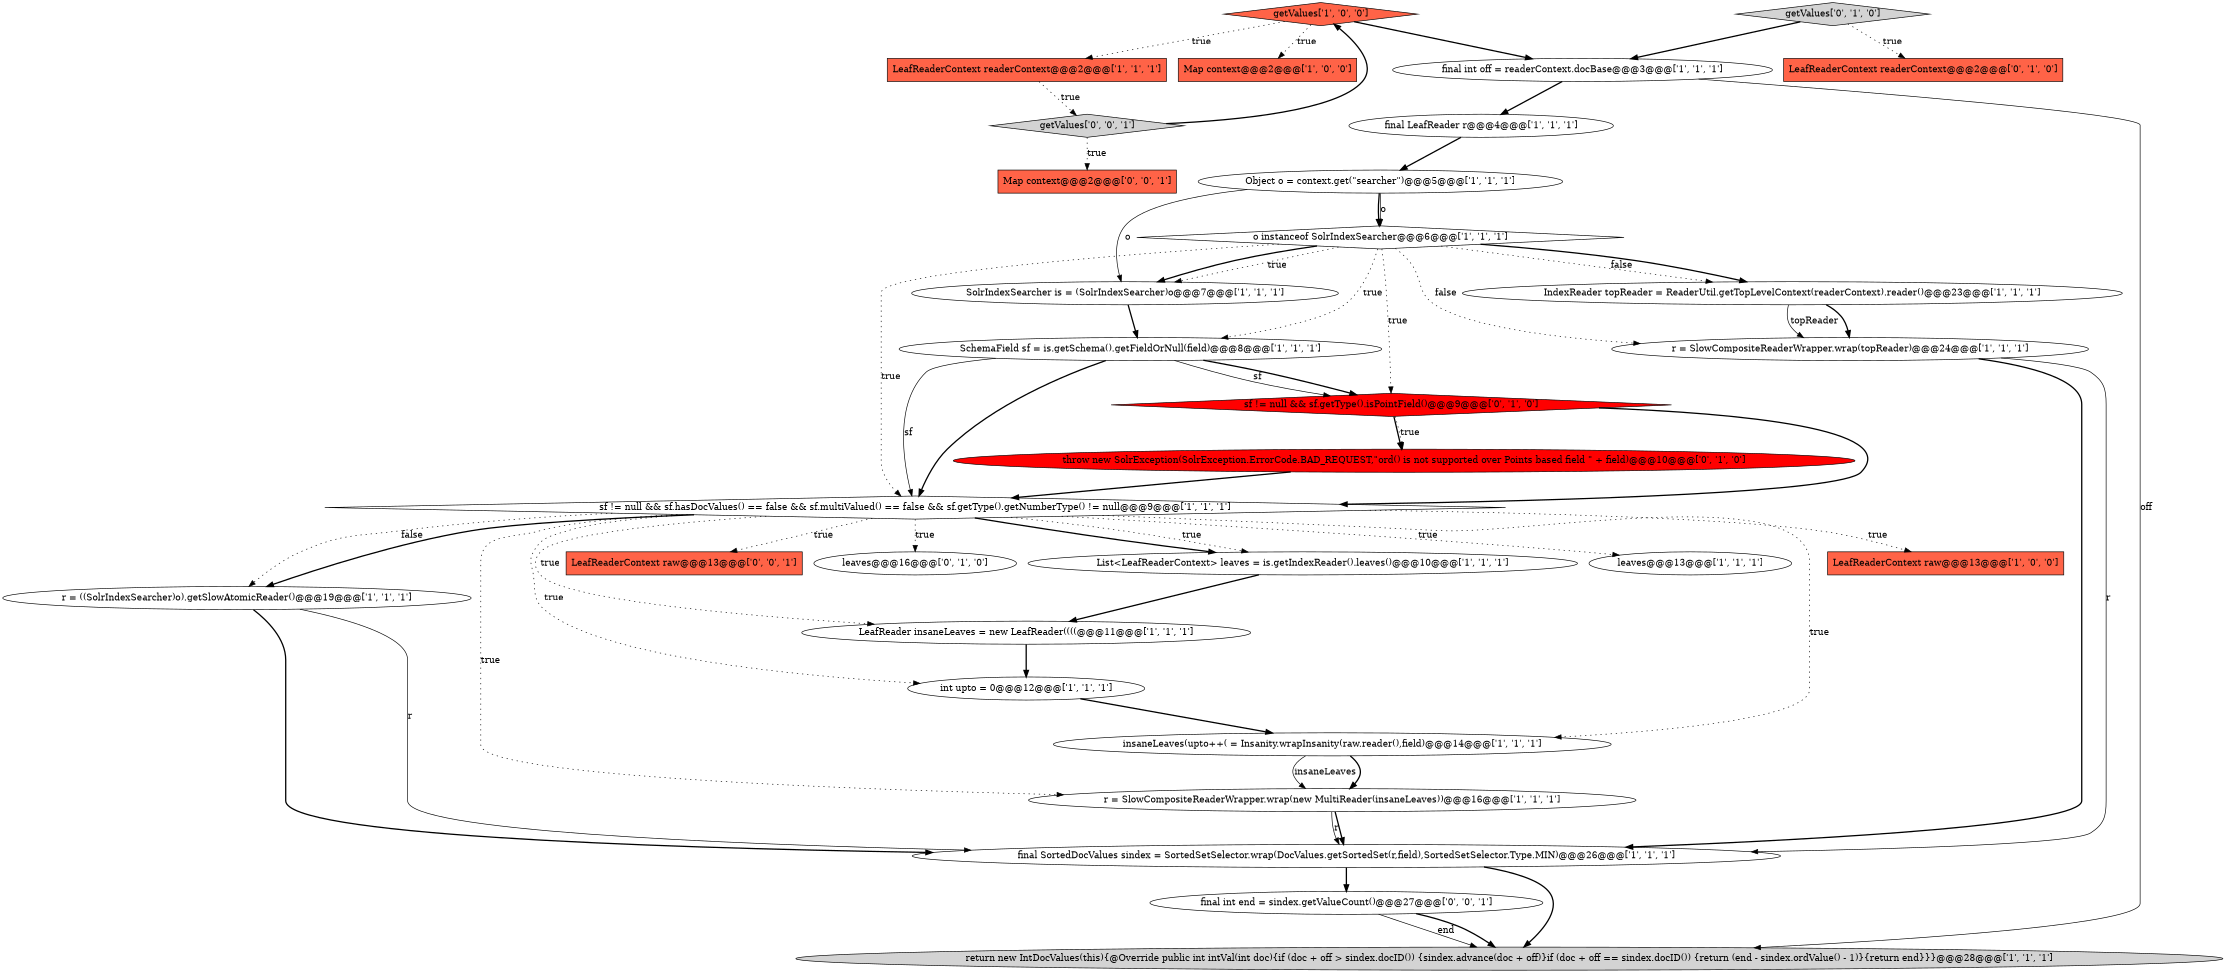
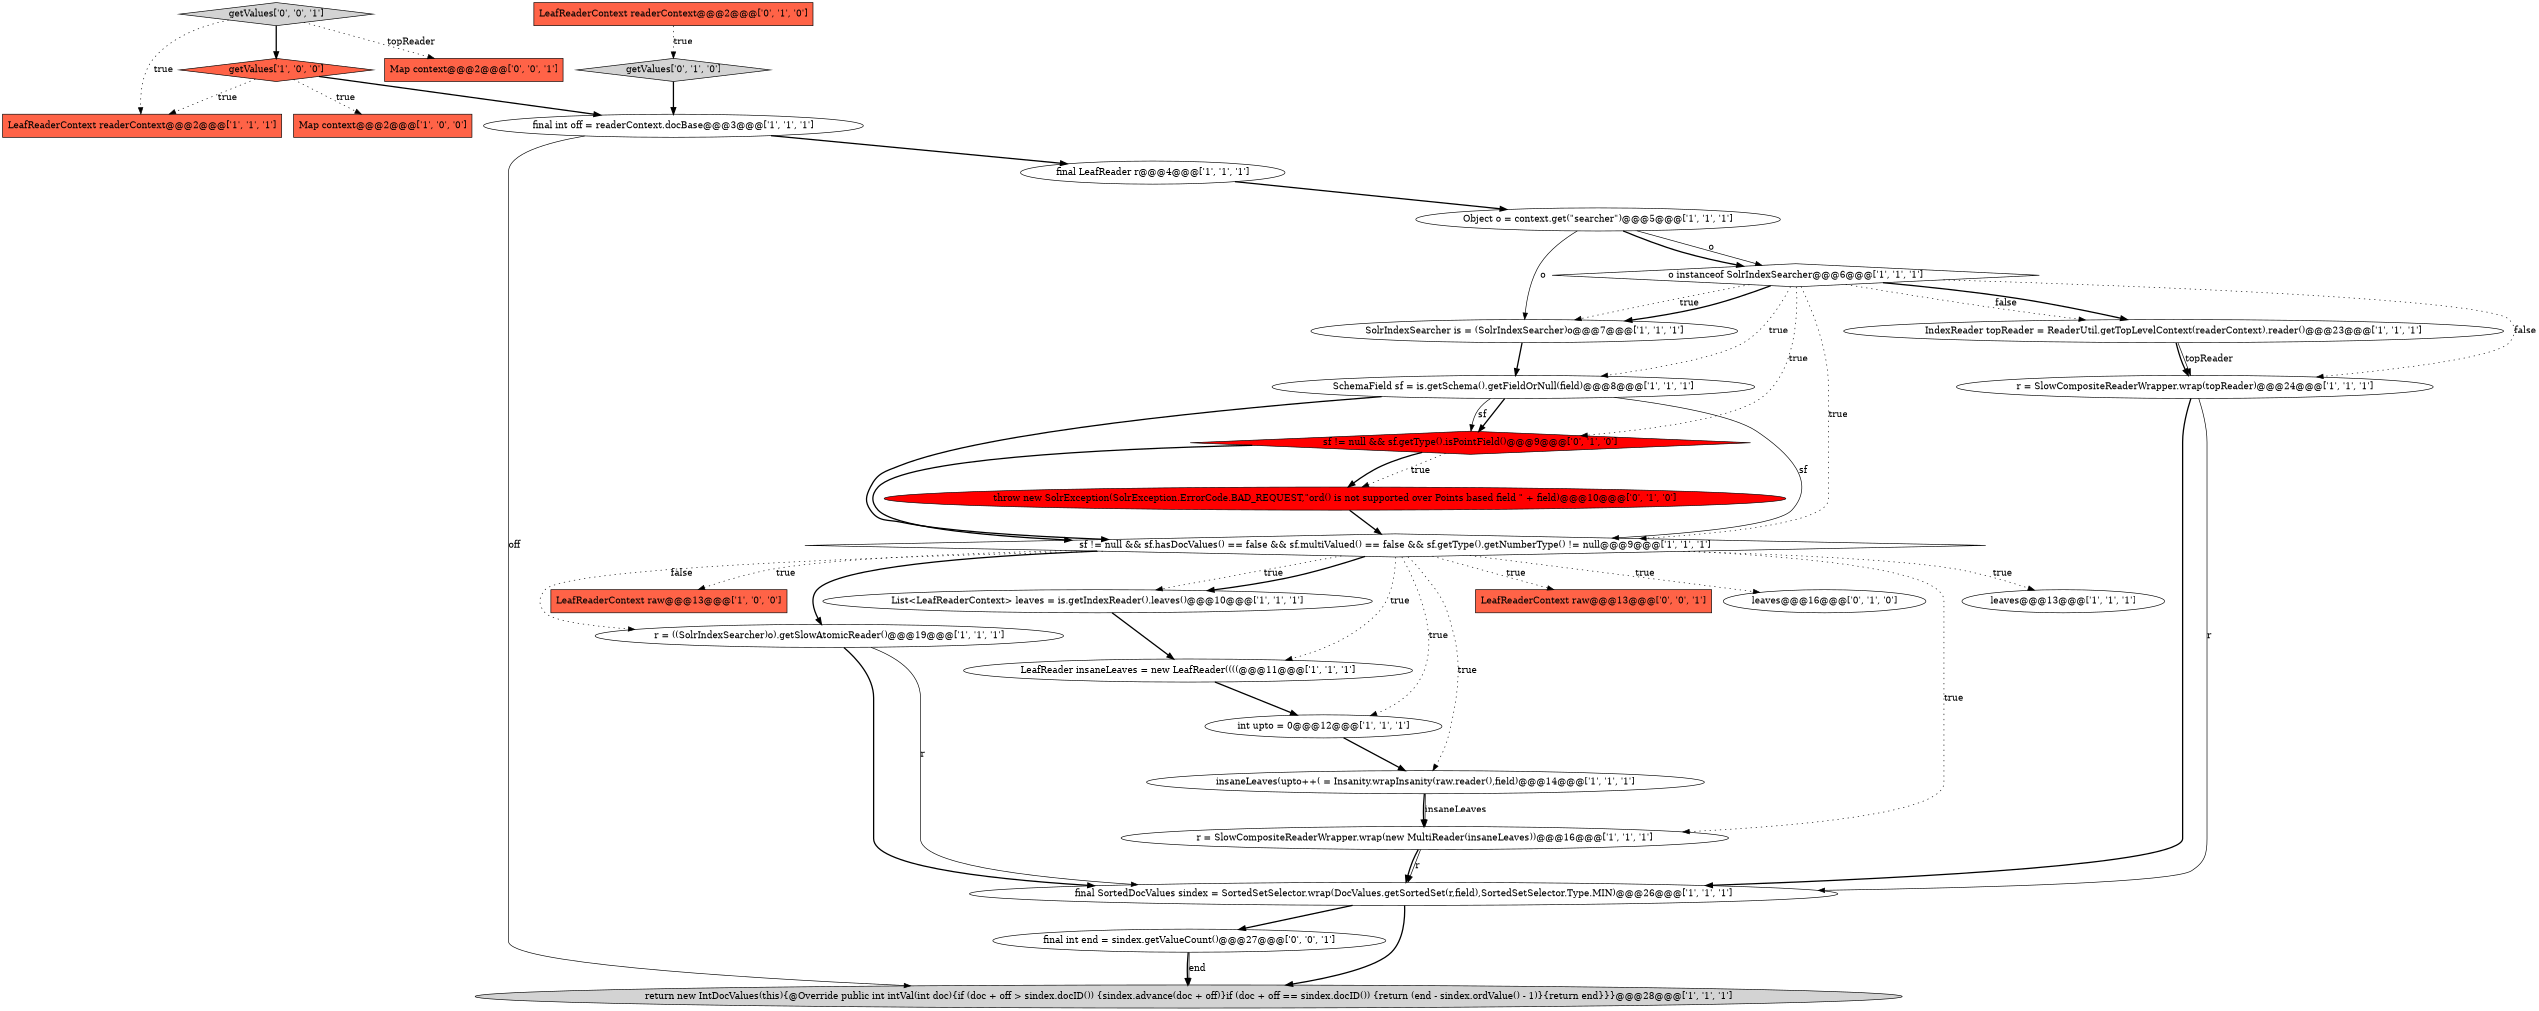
(1874, 39) -> (673, 39)
(1055, 96) -> (166, 47)
(1097, 154) -> (411, 42)
